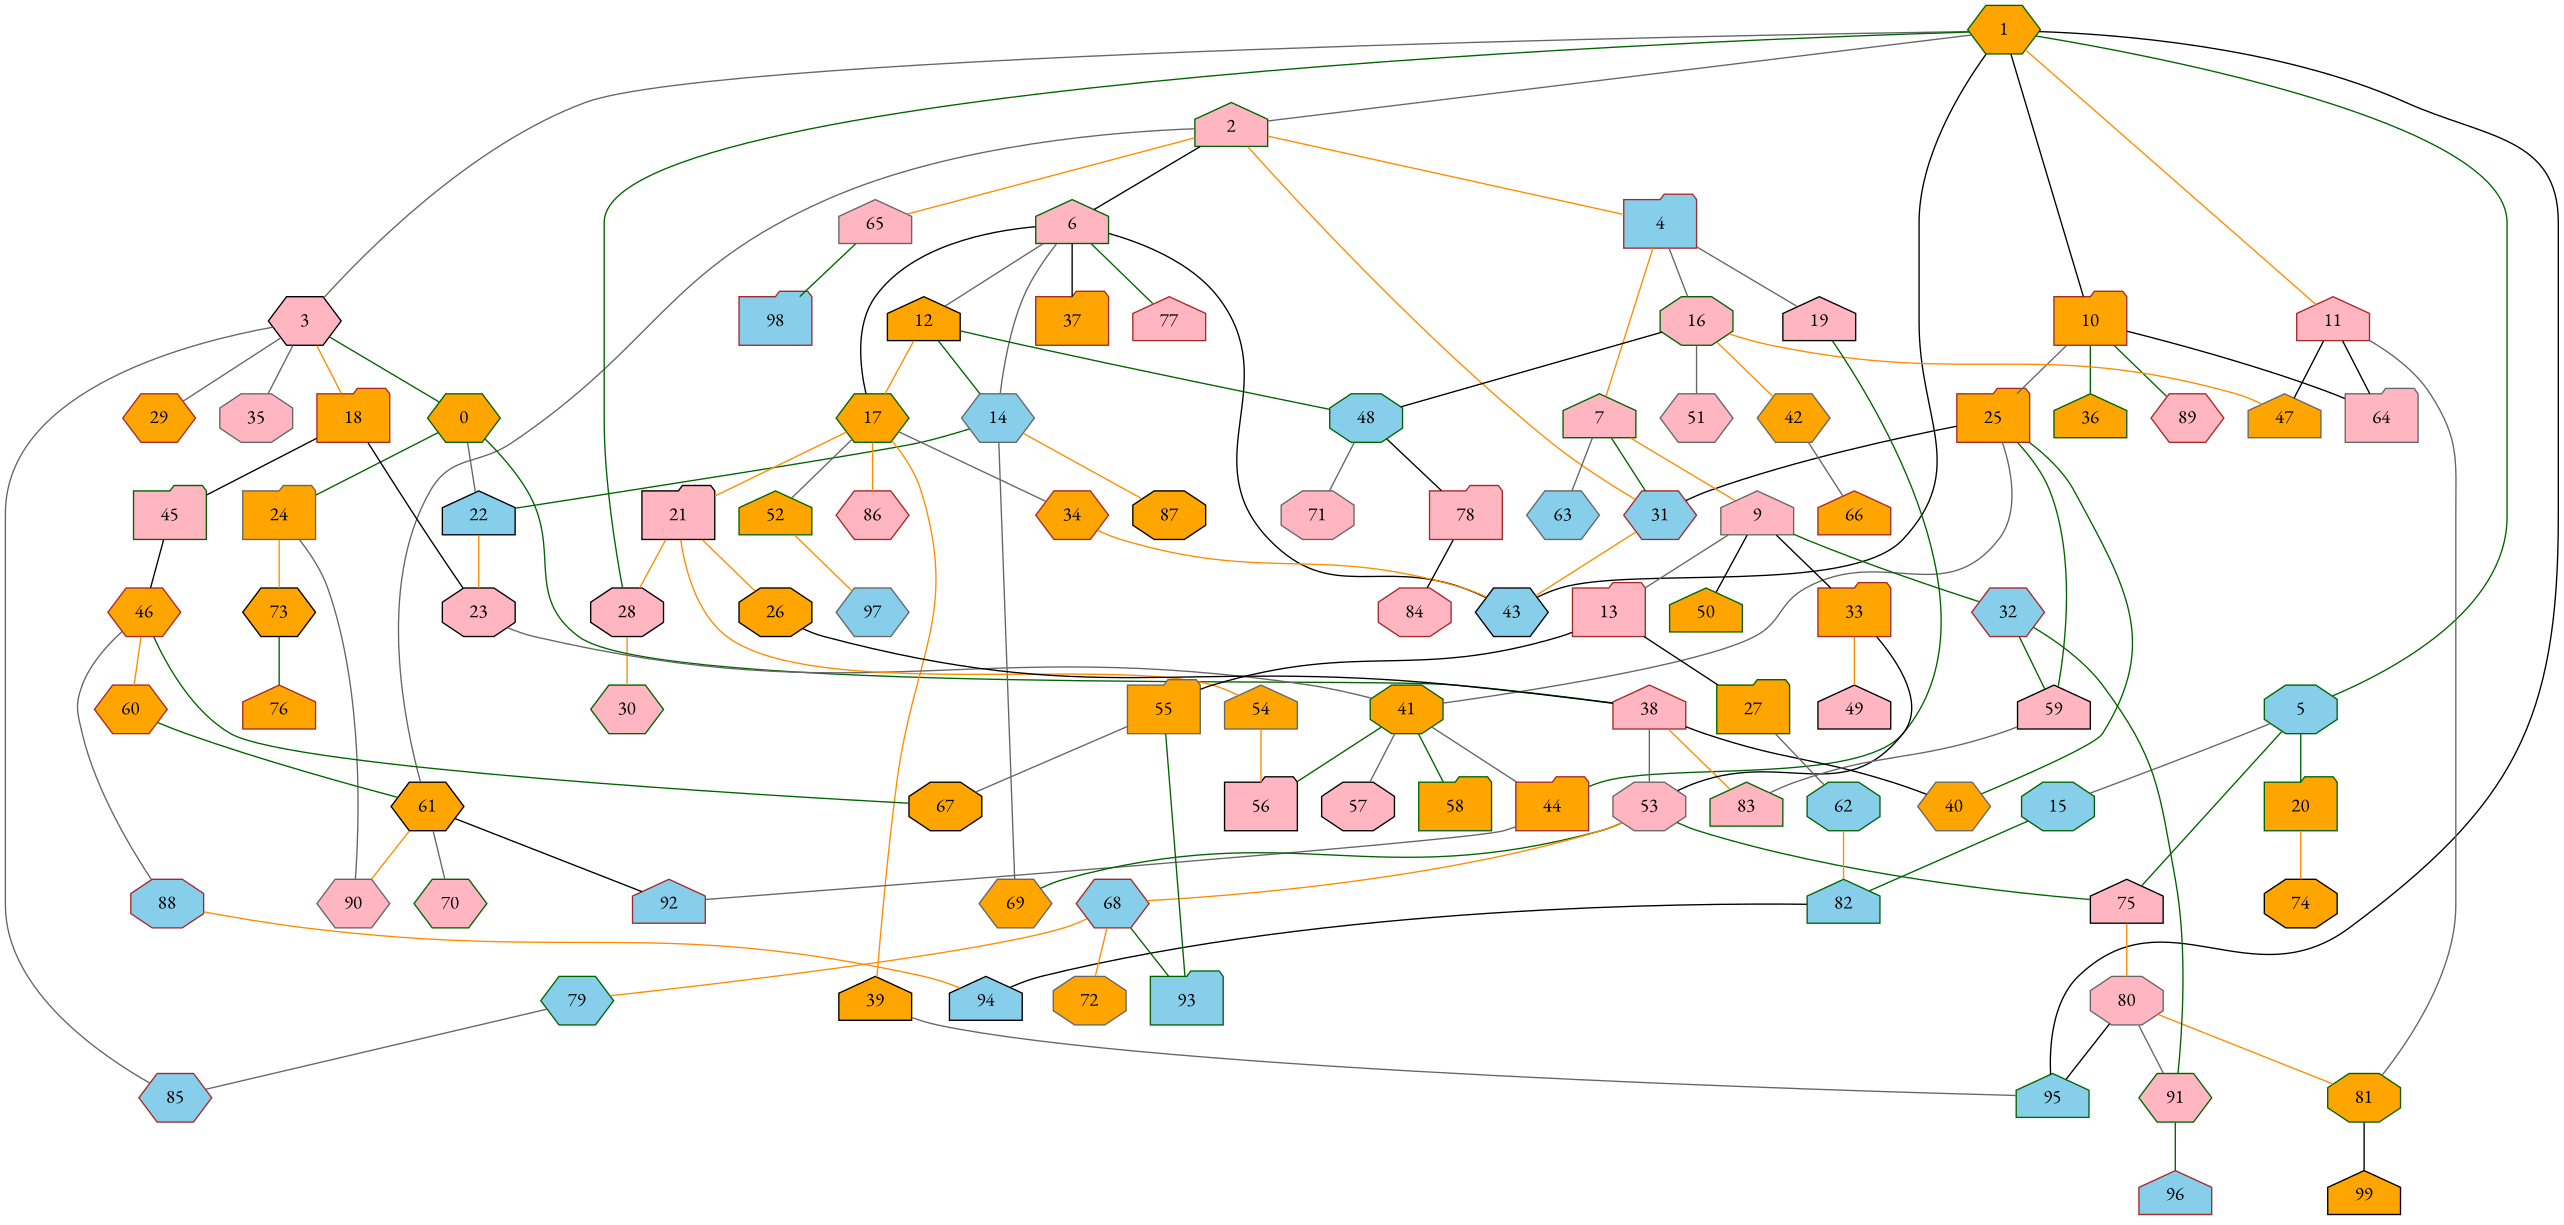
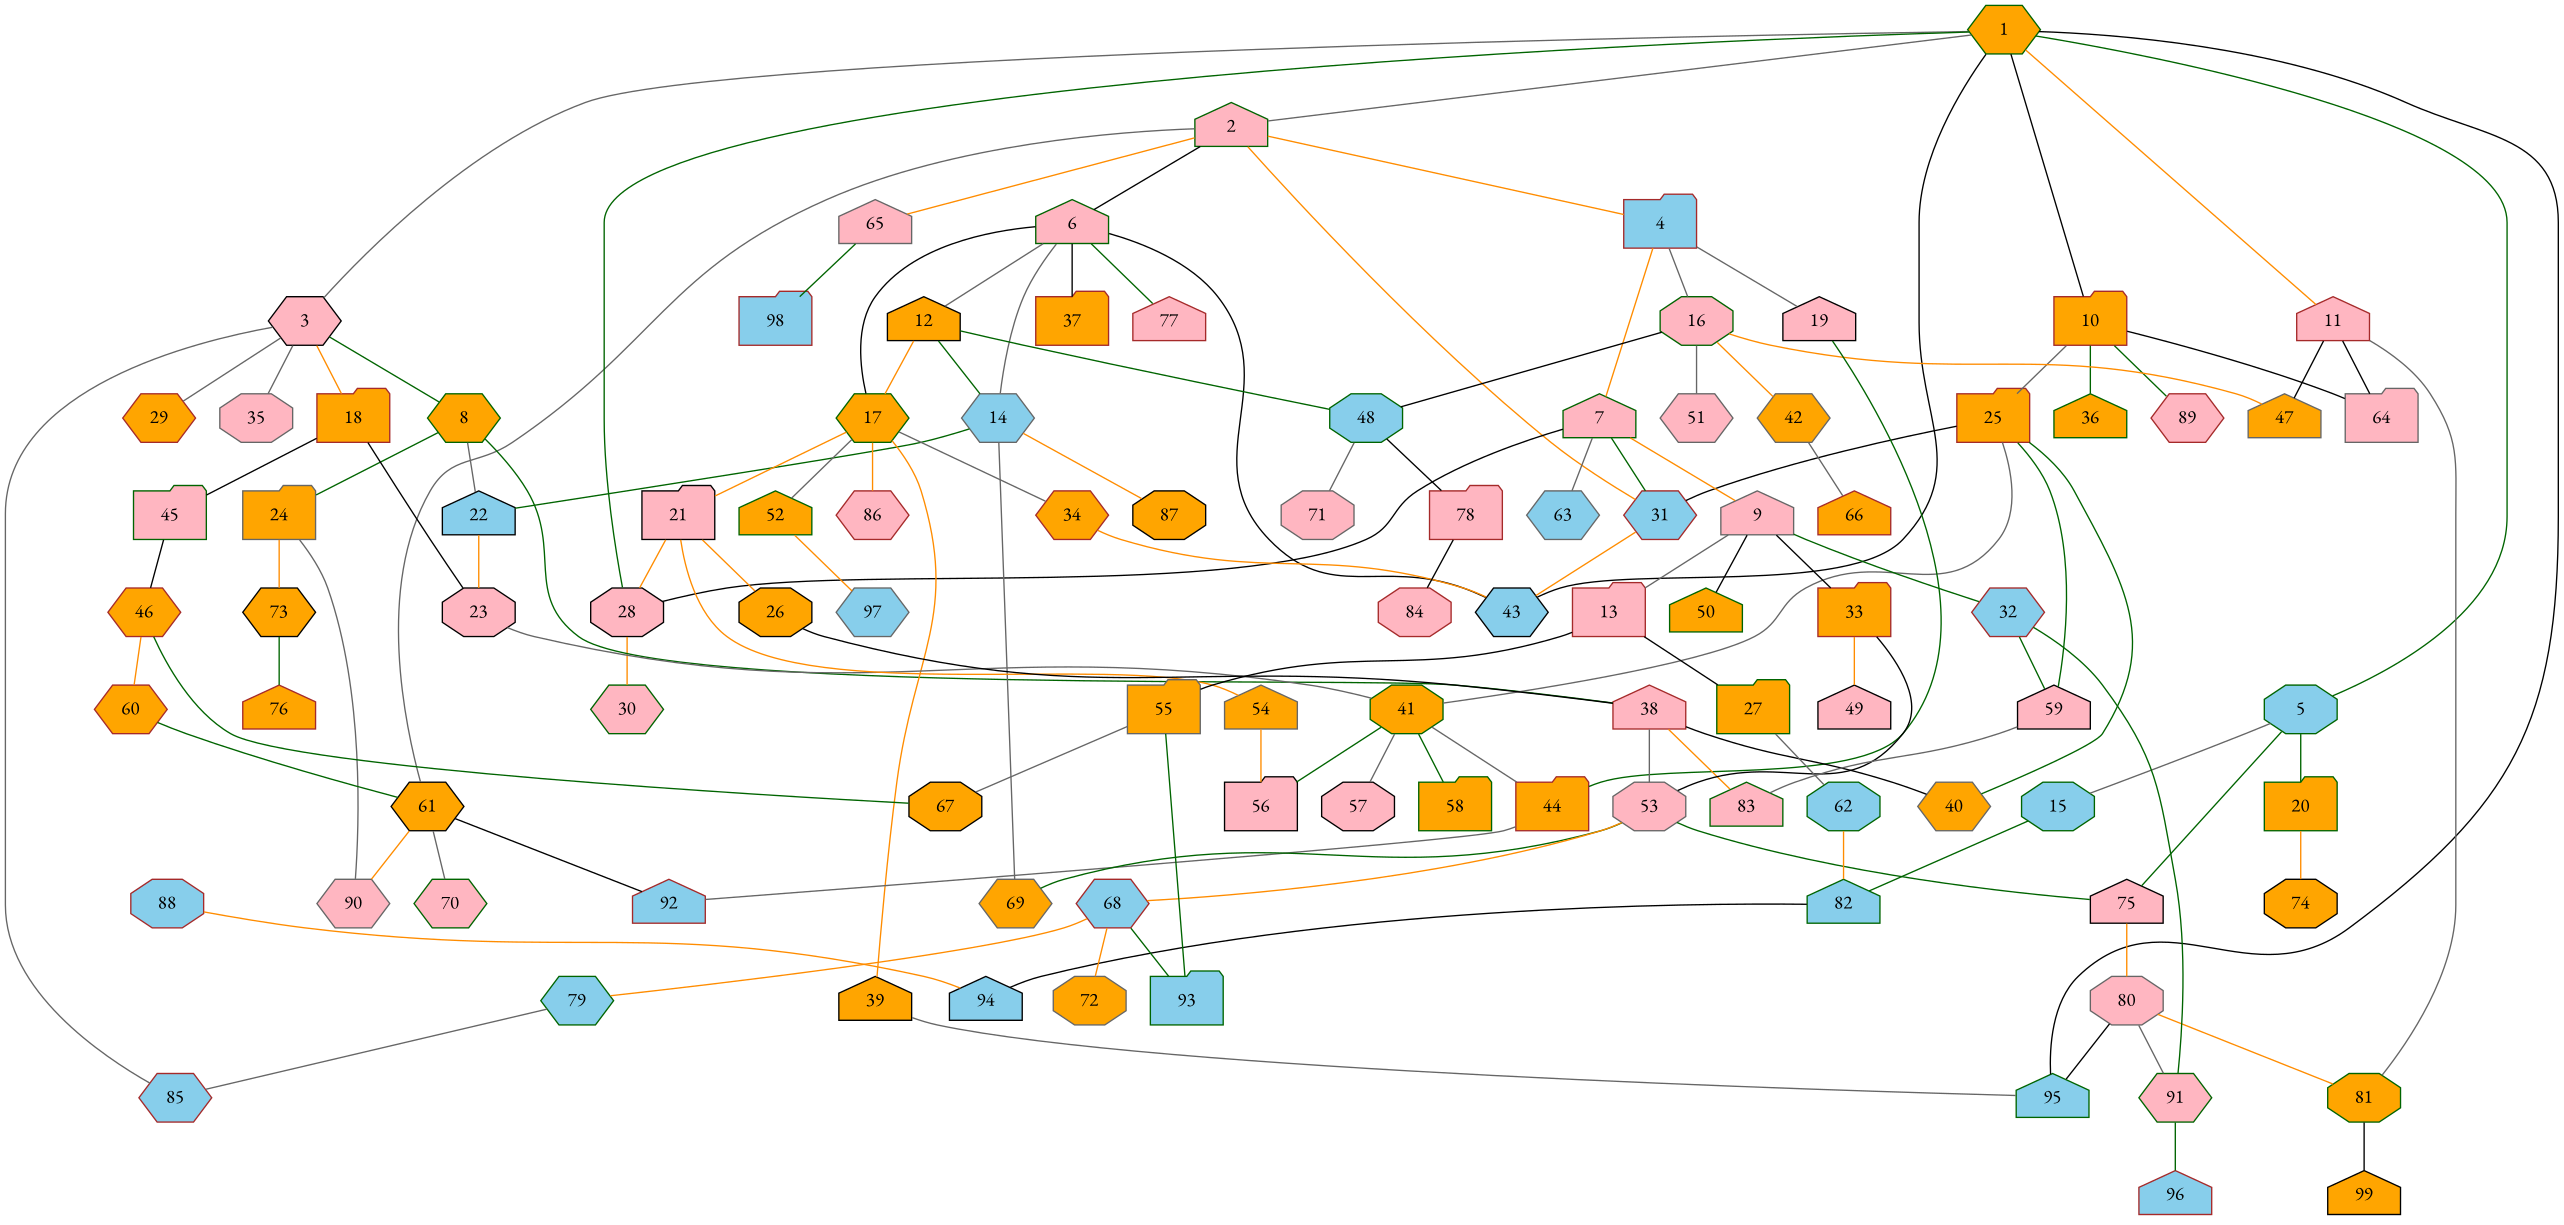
(464, 418) -> (464, 418)
none -> (1130, 575)
(88, 755) -> none
